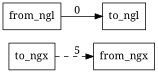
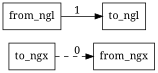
(77, 11) -> (77, 11)
(77, 51) -> (77, 51)
